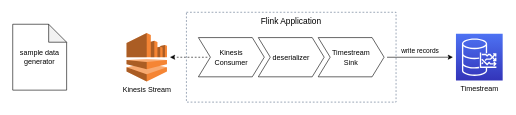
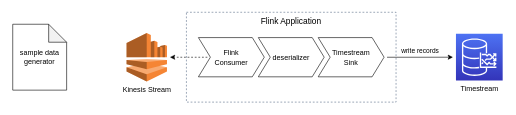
(231, 57) -> (231, 57)
